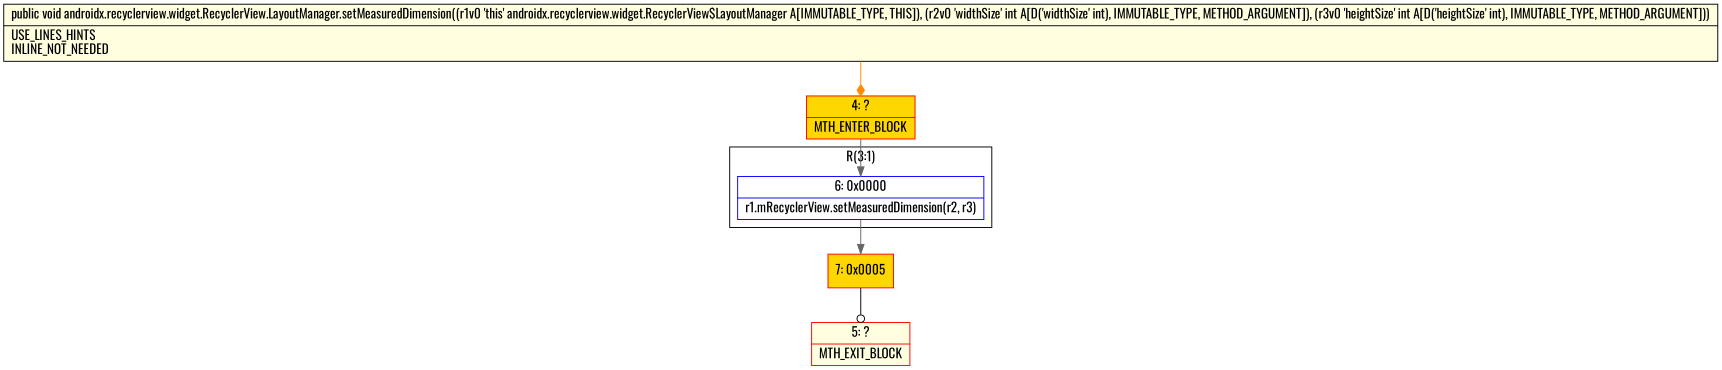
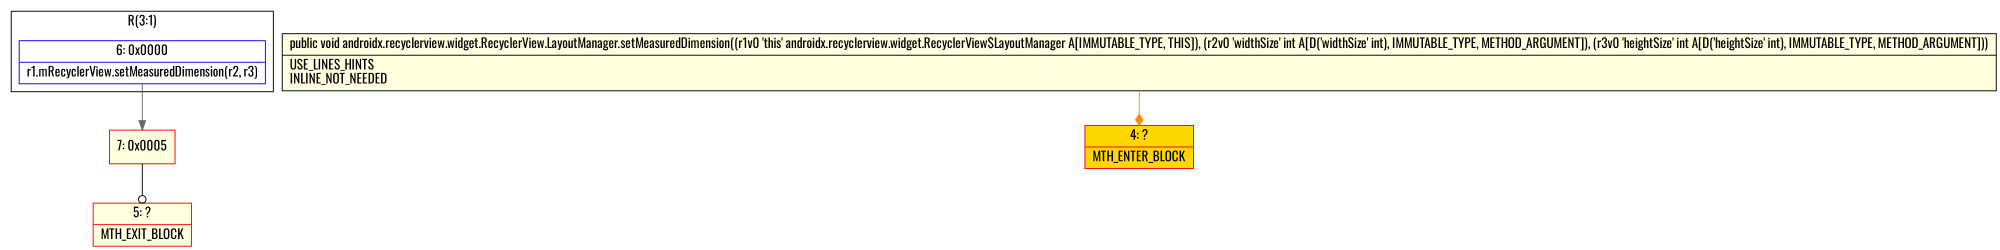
(861, 153) -> none
(861, 271) -> (142, 147)
